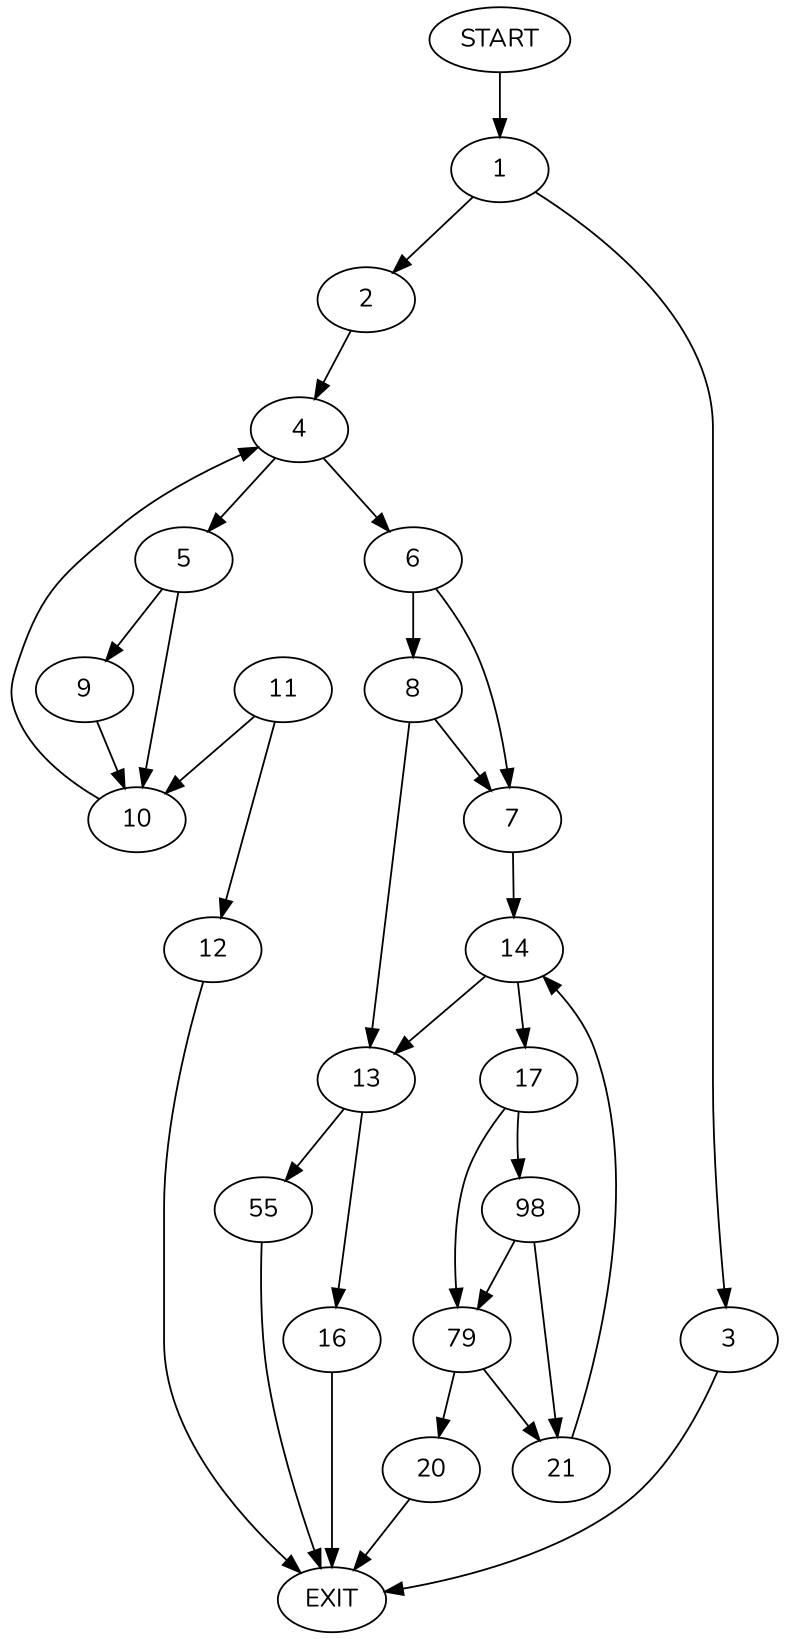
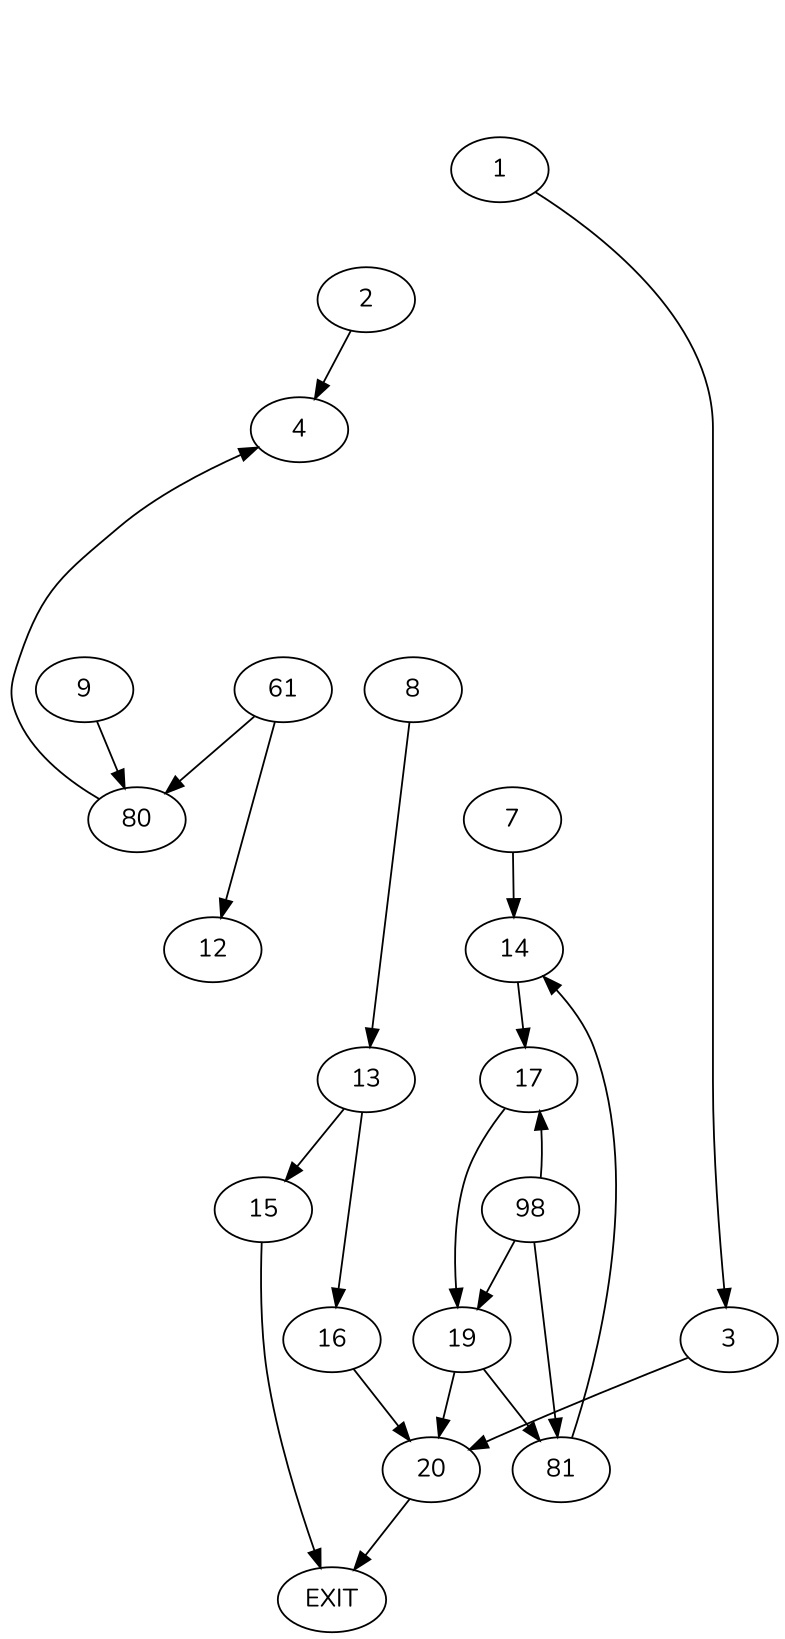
(500, 40) -> none
(440, 228) -> none
(184, 560) -> none
(413, 560) -> none
(283, 690) -> (283, 690)
(457, 748) -> none
(137, 820) -> (137, 820)
(447, 1009) -> none
(517, 1136) -> (542, 1154)
(263, 1210) -> (263, 1210)
(164, 1288) -> none
(462, 1340) -> (462, 1340)
(332, 1460) -> (376, 1398)
(561, 1470) -> (561, 1470)
(593, 1524) -> (597, 1395)
